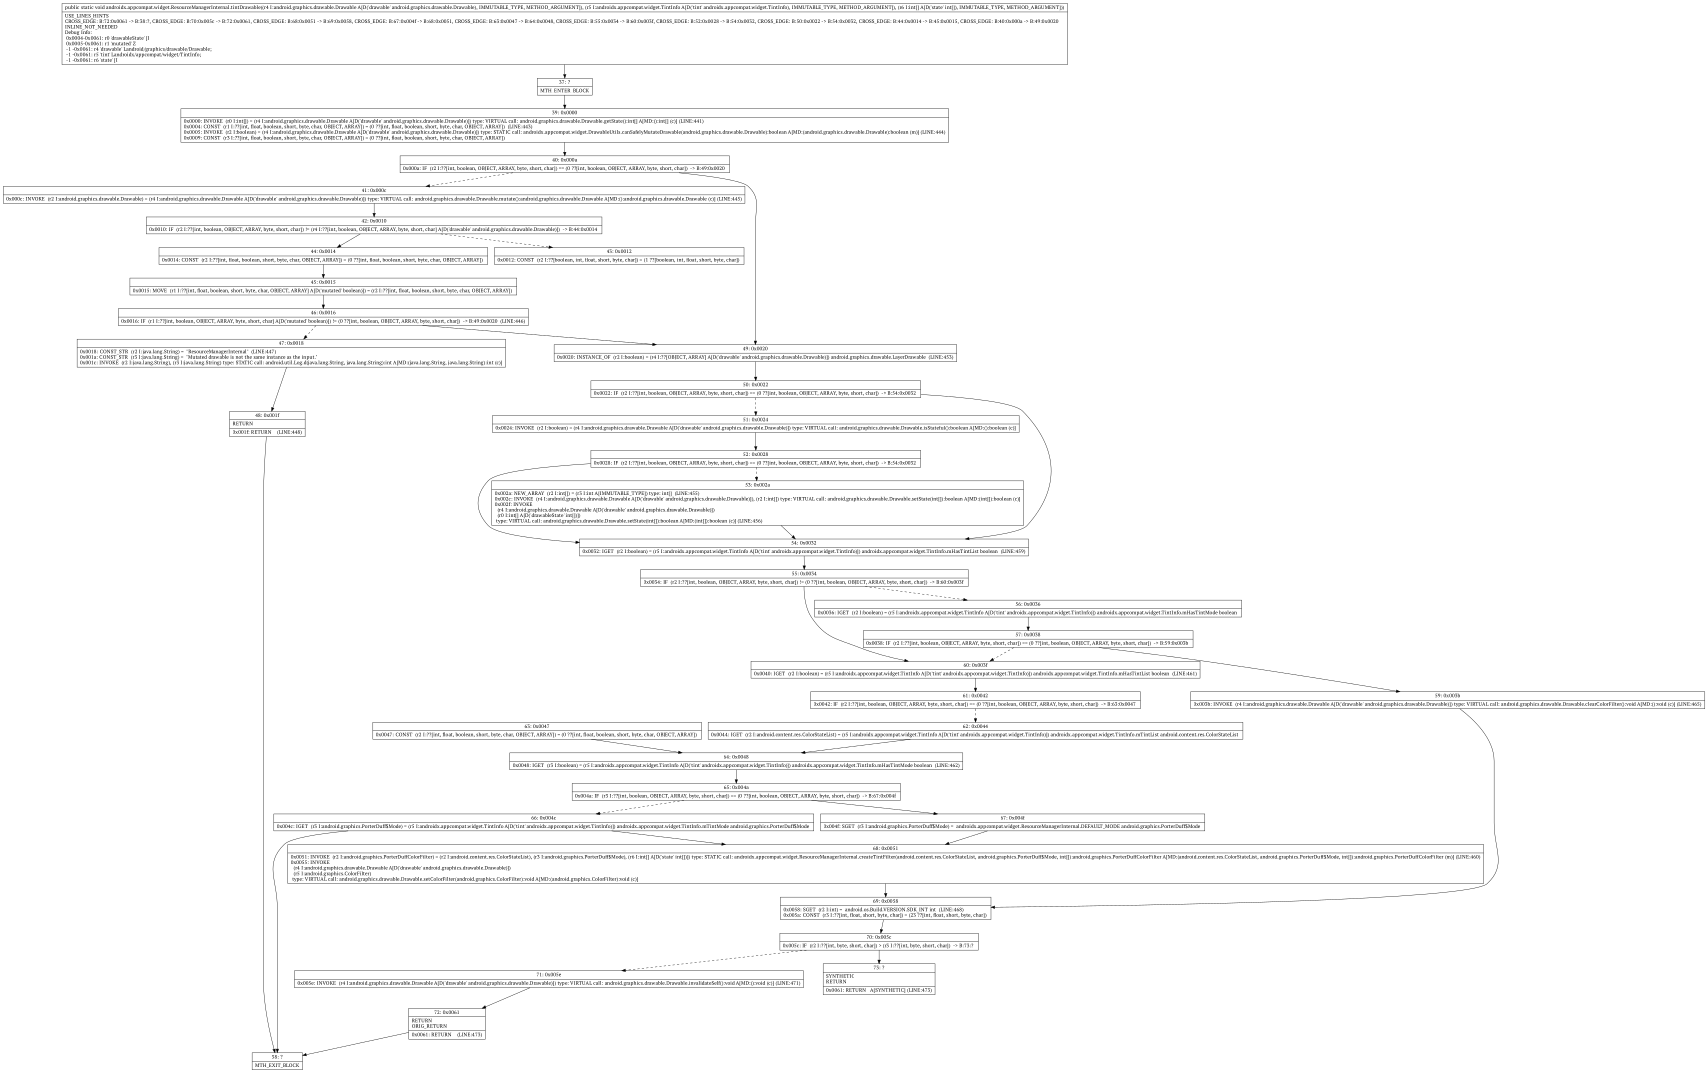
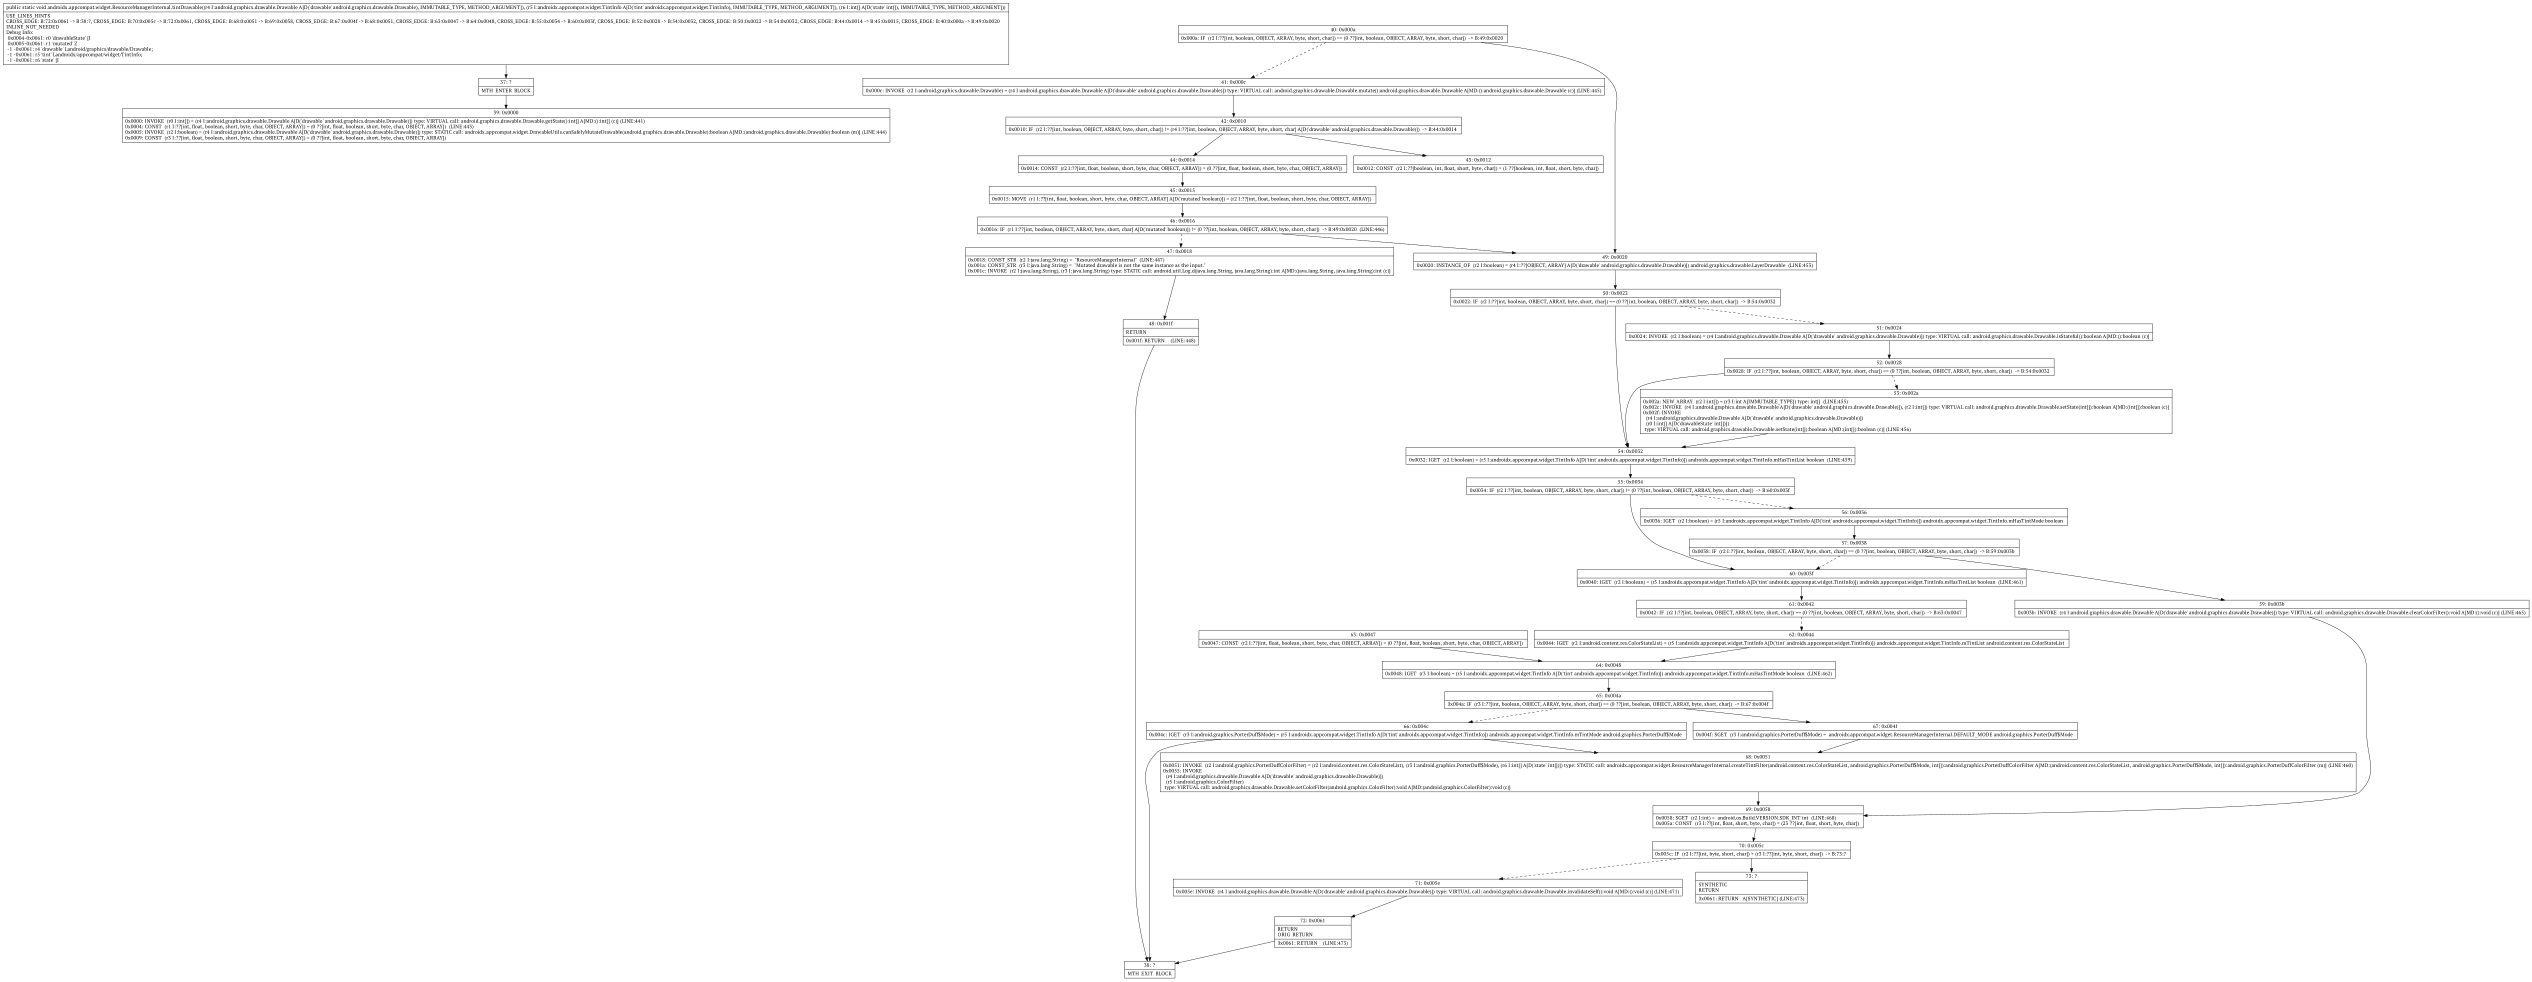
(565, 147) -> none
(495, 240) -> (1354, 145)
